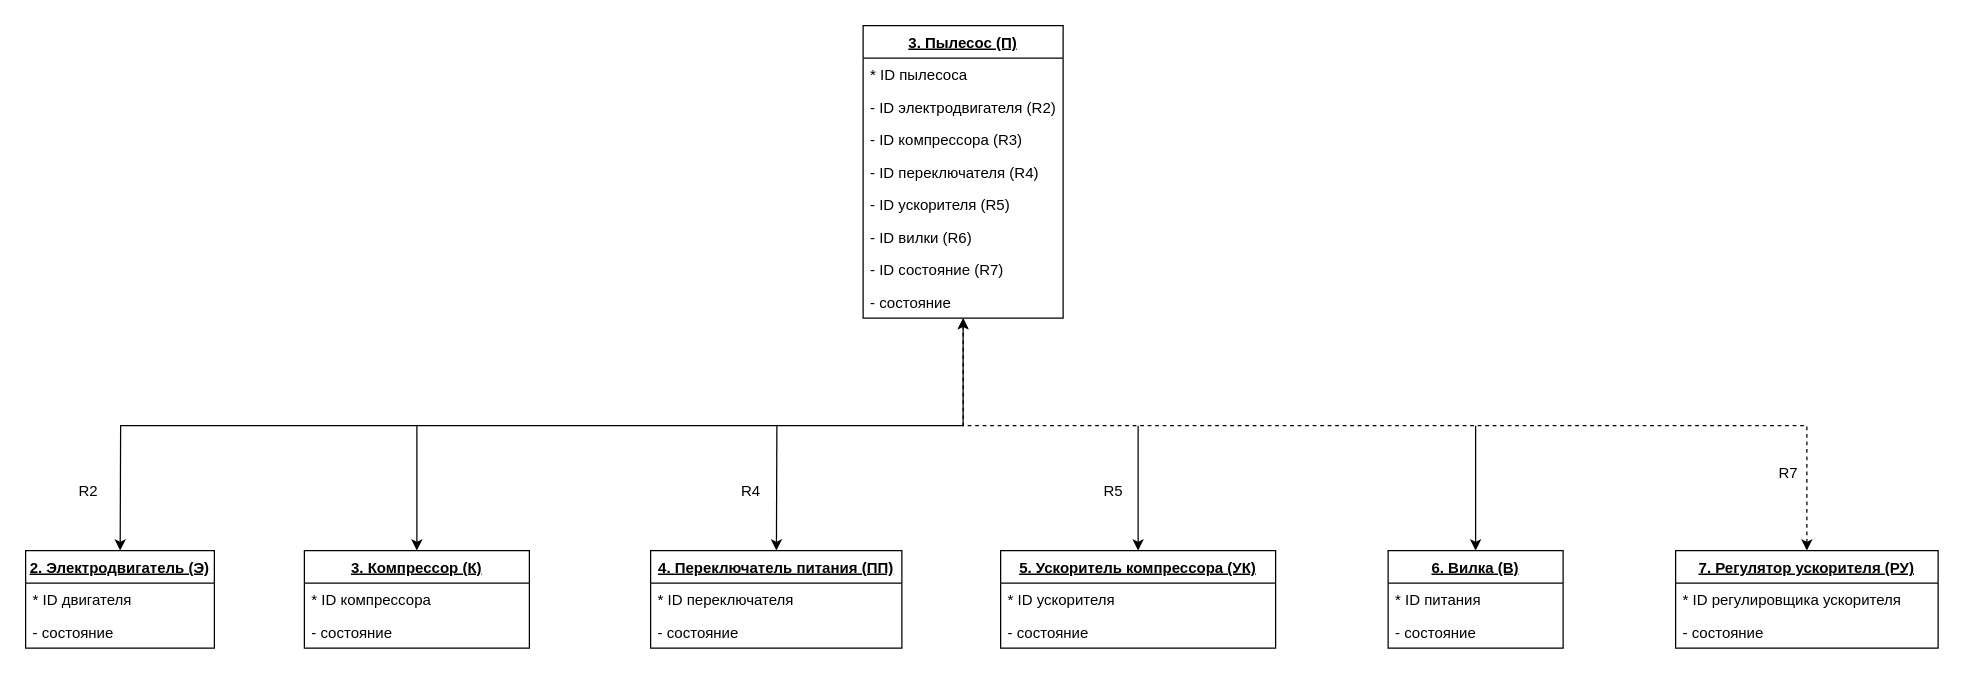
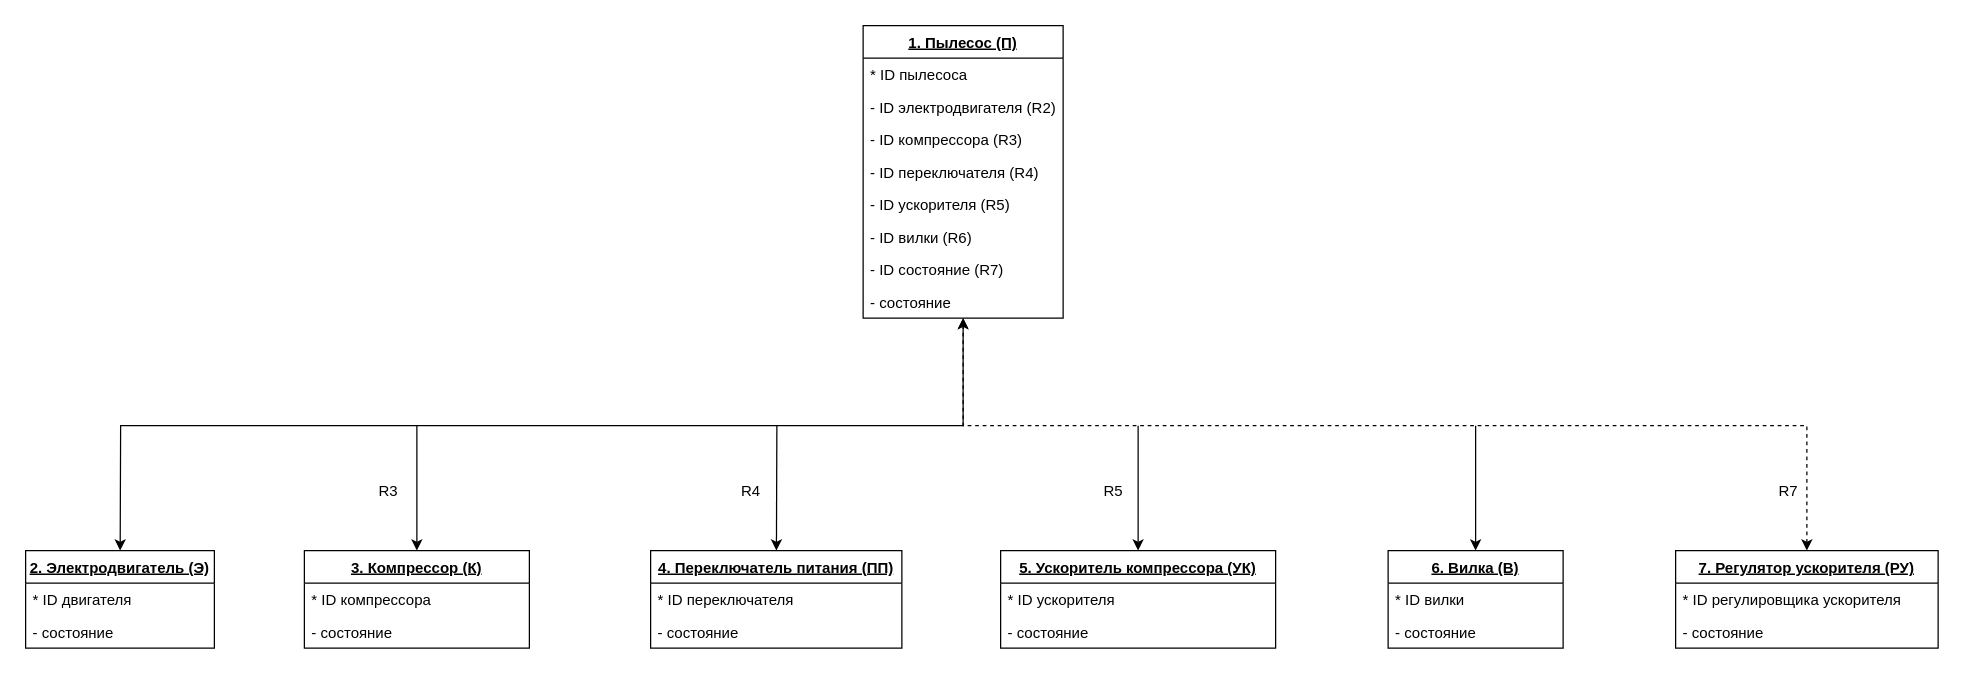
(963, 43) -> (963, 43)
(1788, 473) -> (1788, 492)
(88, 492) -> none
none -> (388, 492)
(1442, 600) -> (1433, 600)
